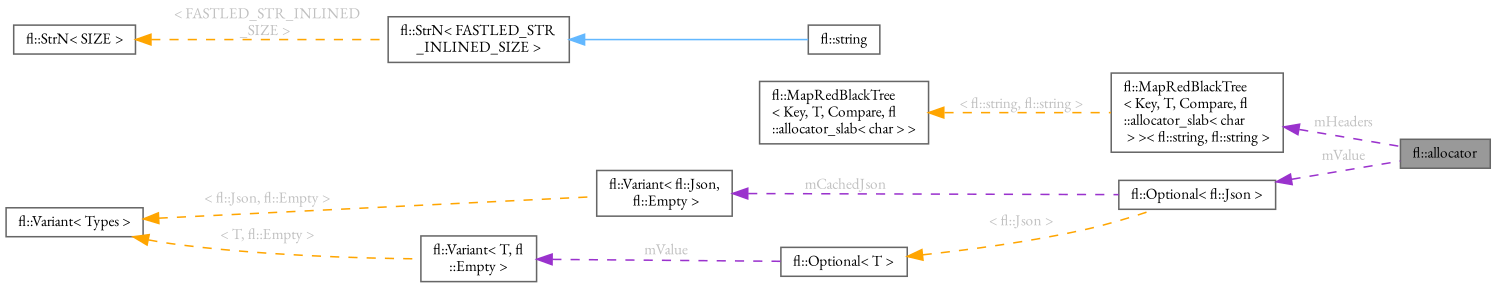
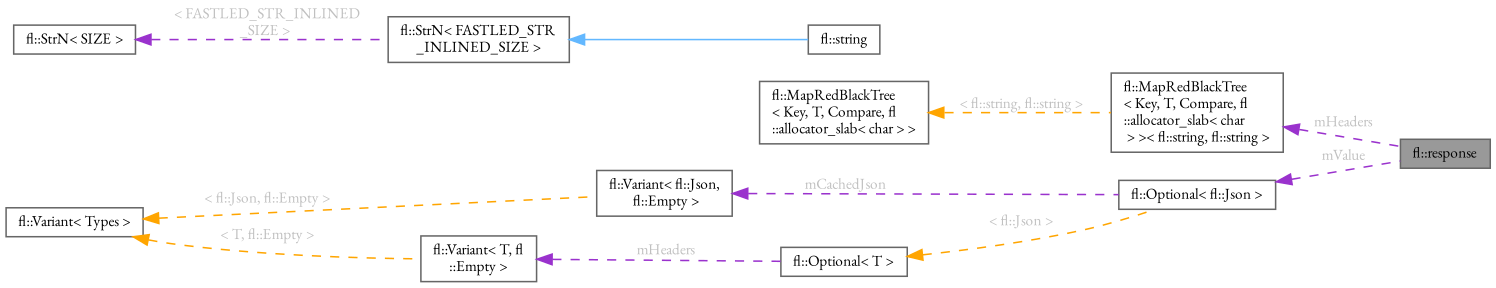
(269, 40) -> (269, 40)
(1445, 154) -> (1445, 154)
(664, 250) -> (664, 250)
